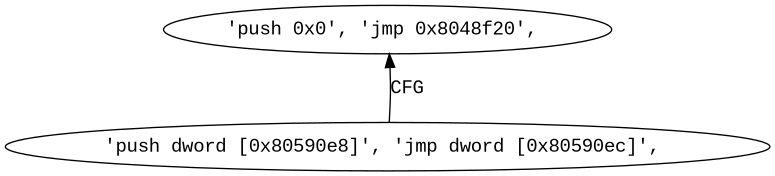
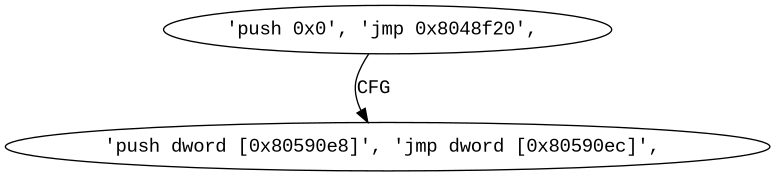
(390, 95) -> (356, 81)
